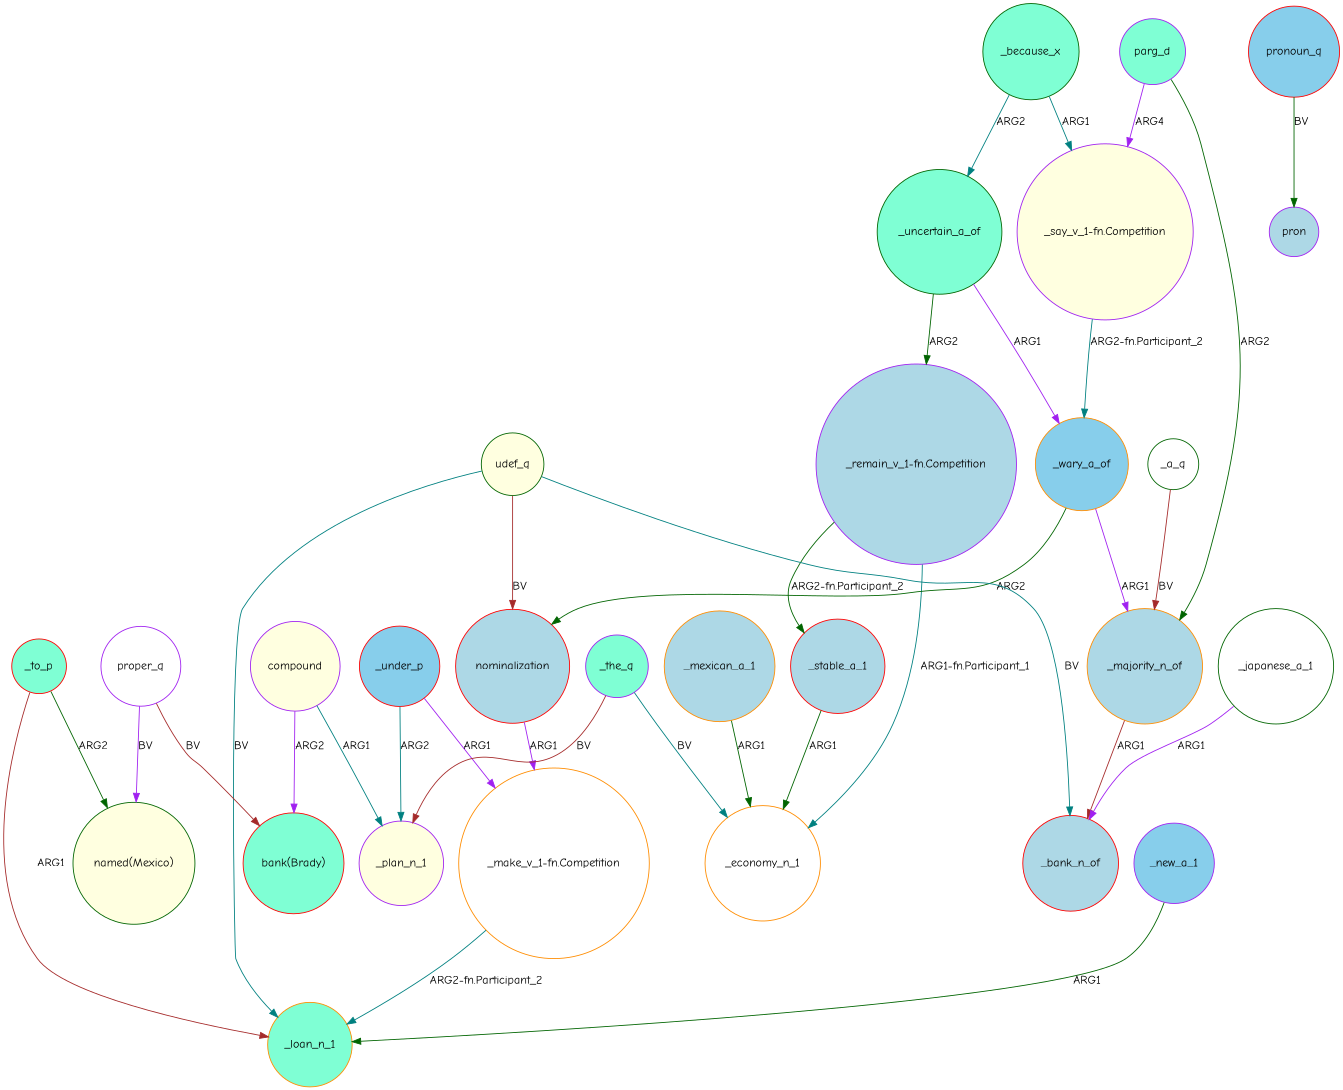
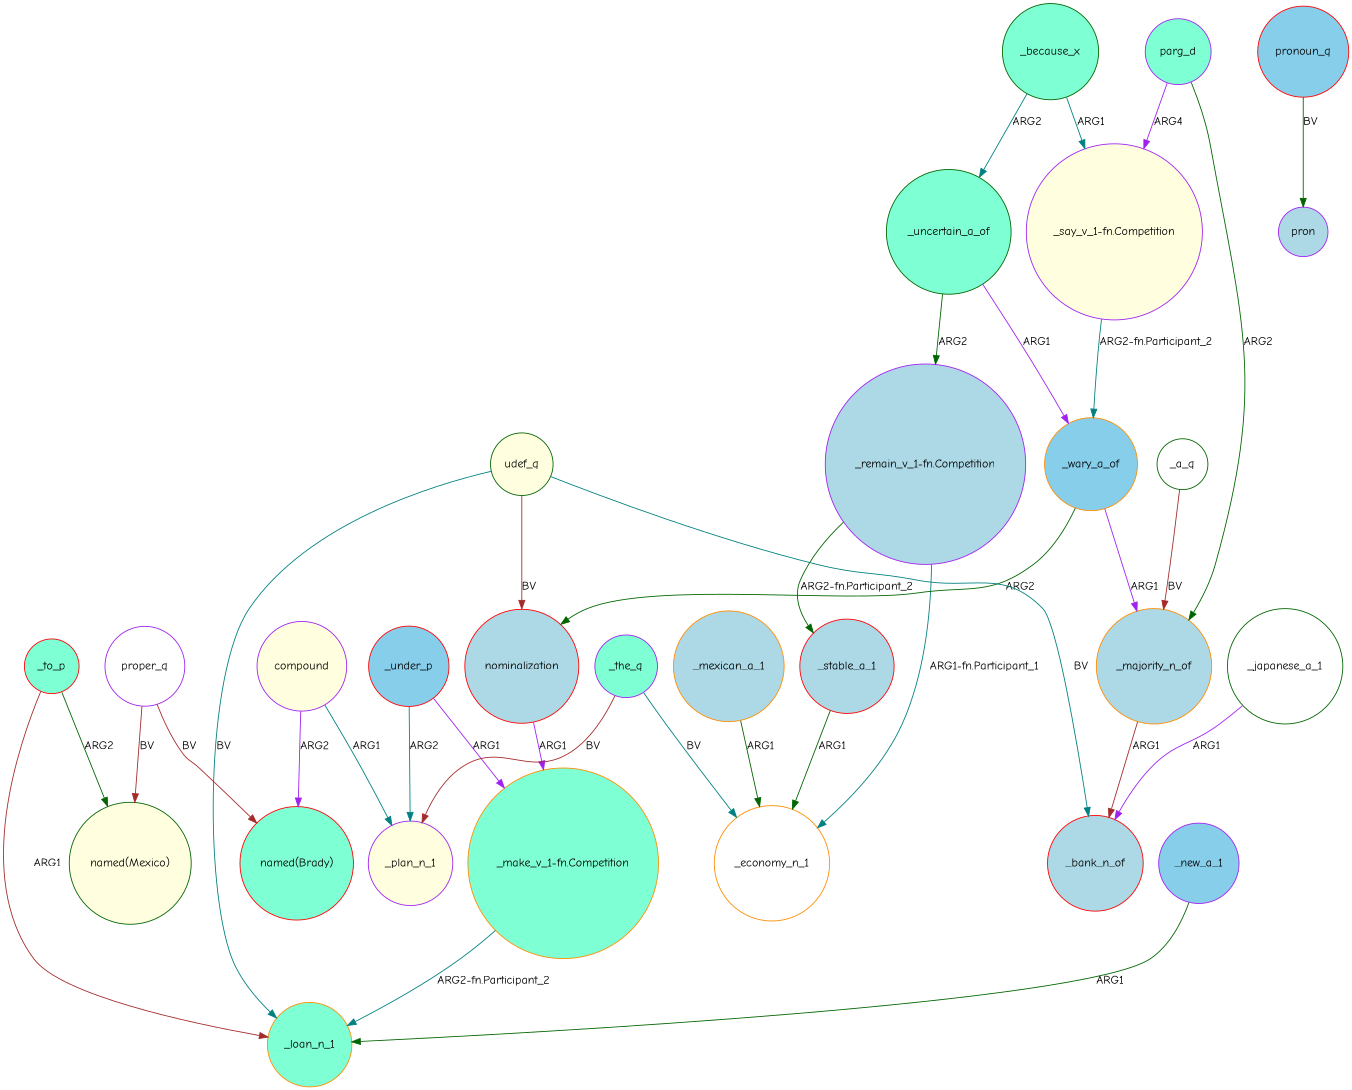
(138, 750) -> (139, 750)
(294, 863) -> (297, 863)
(554, 863) -> (563, 863)
